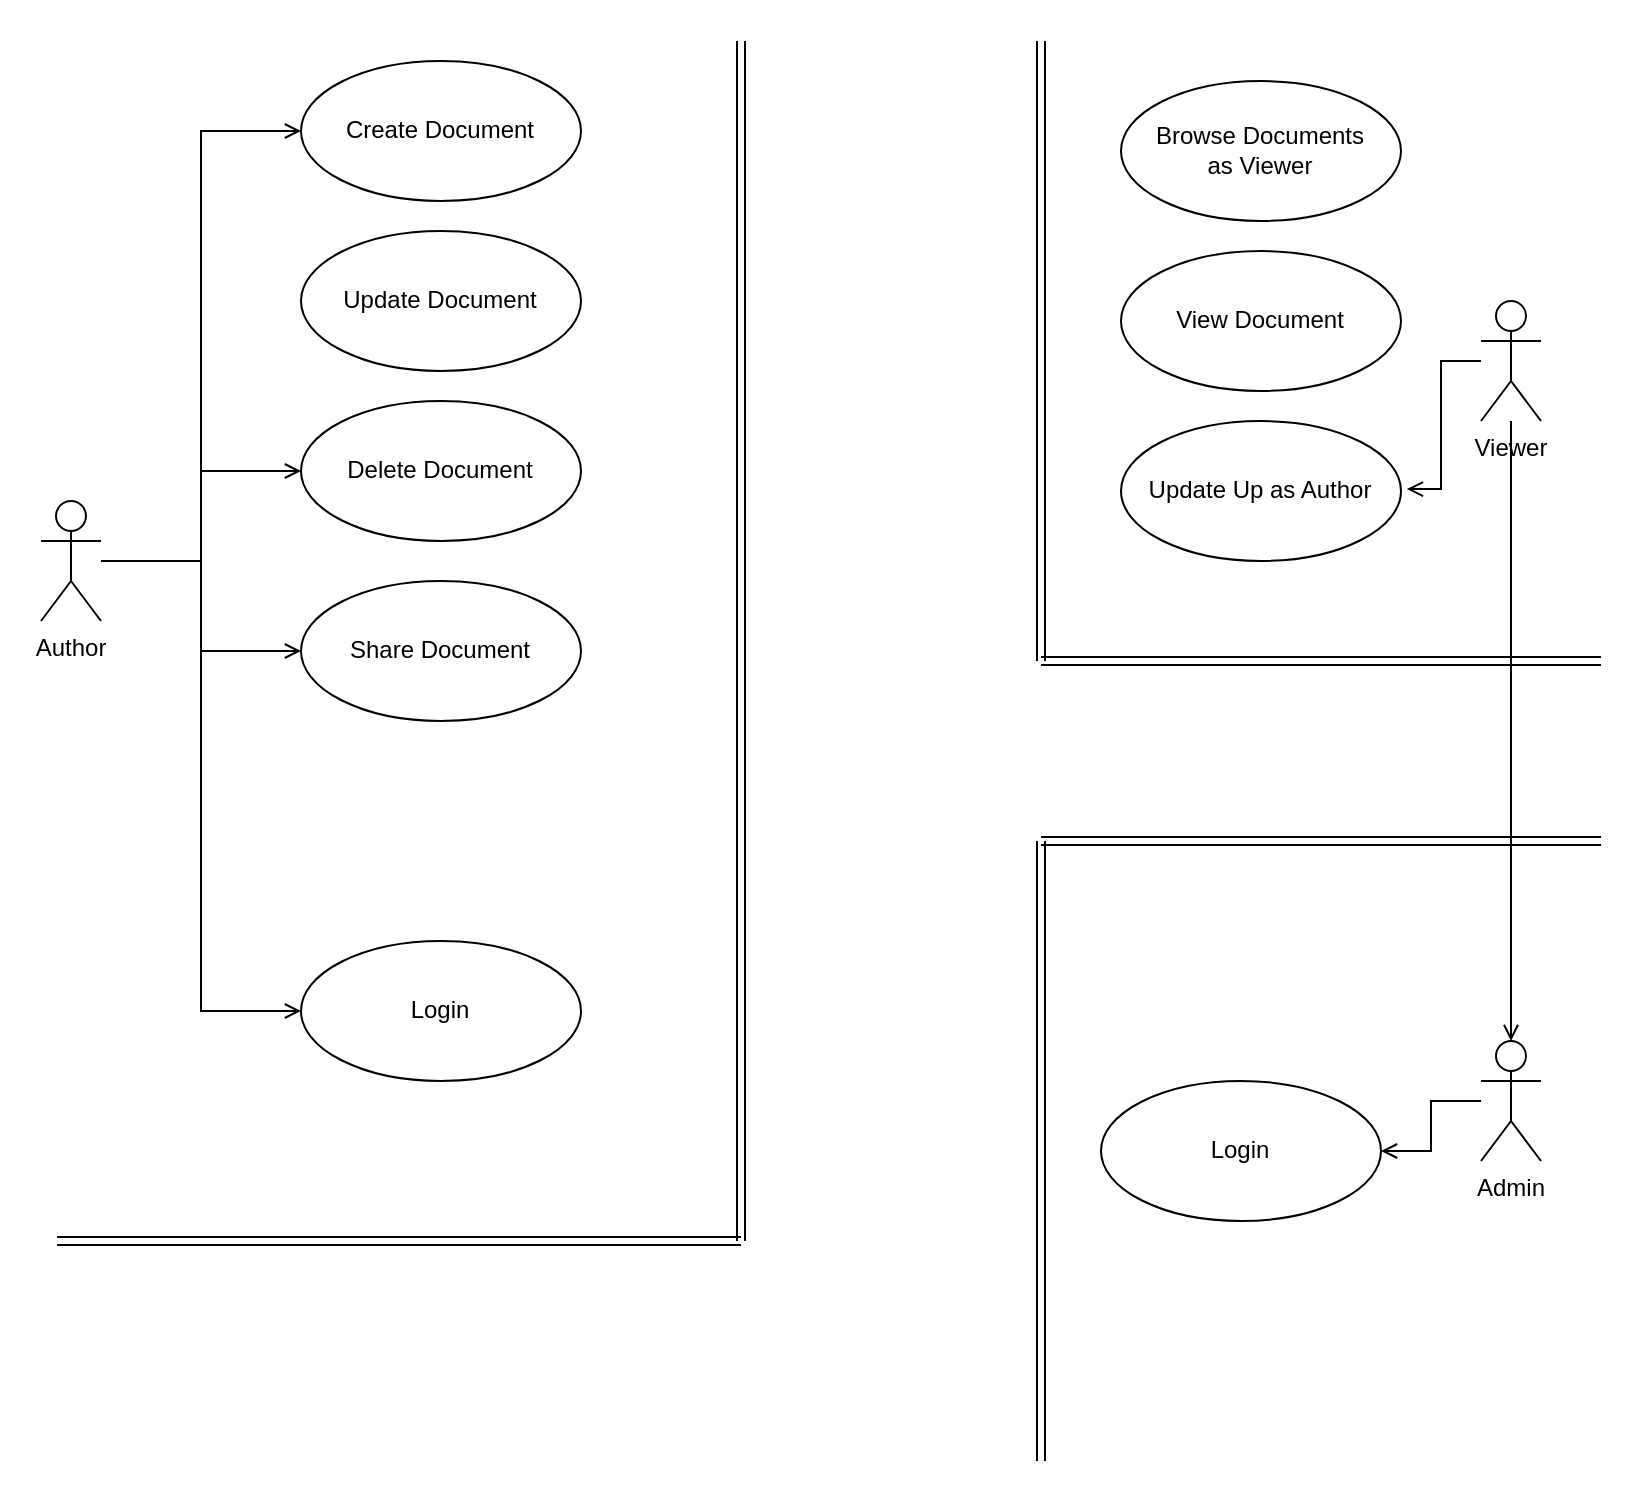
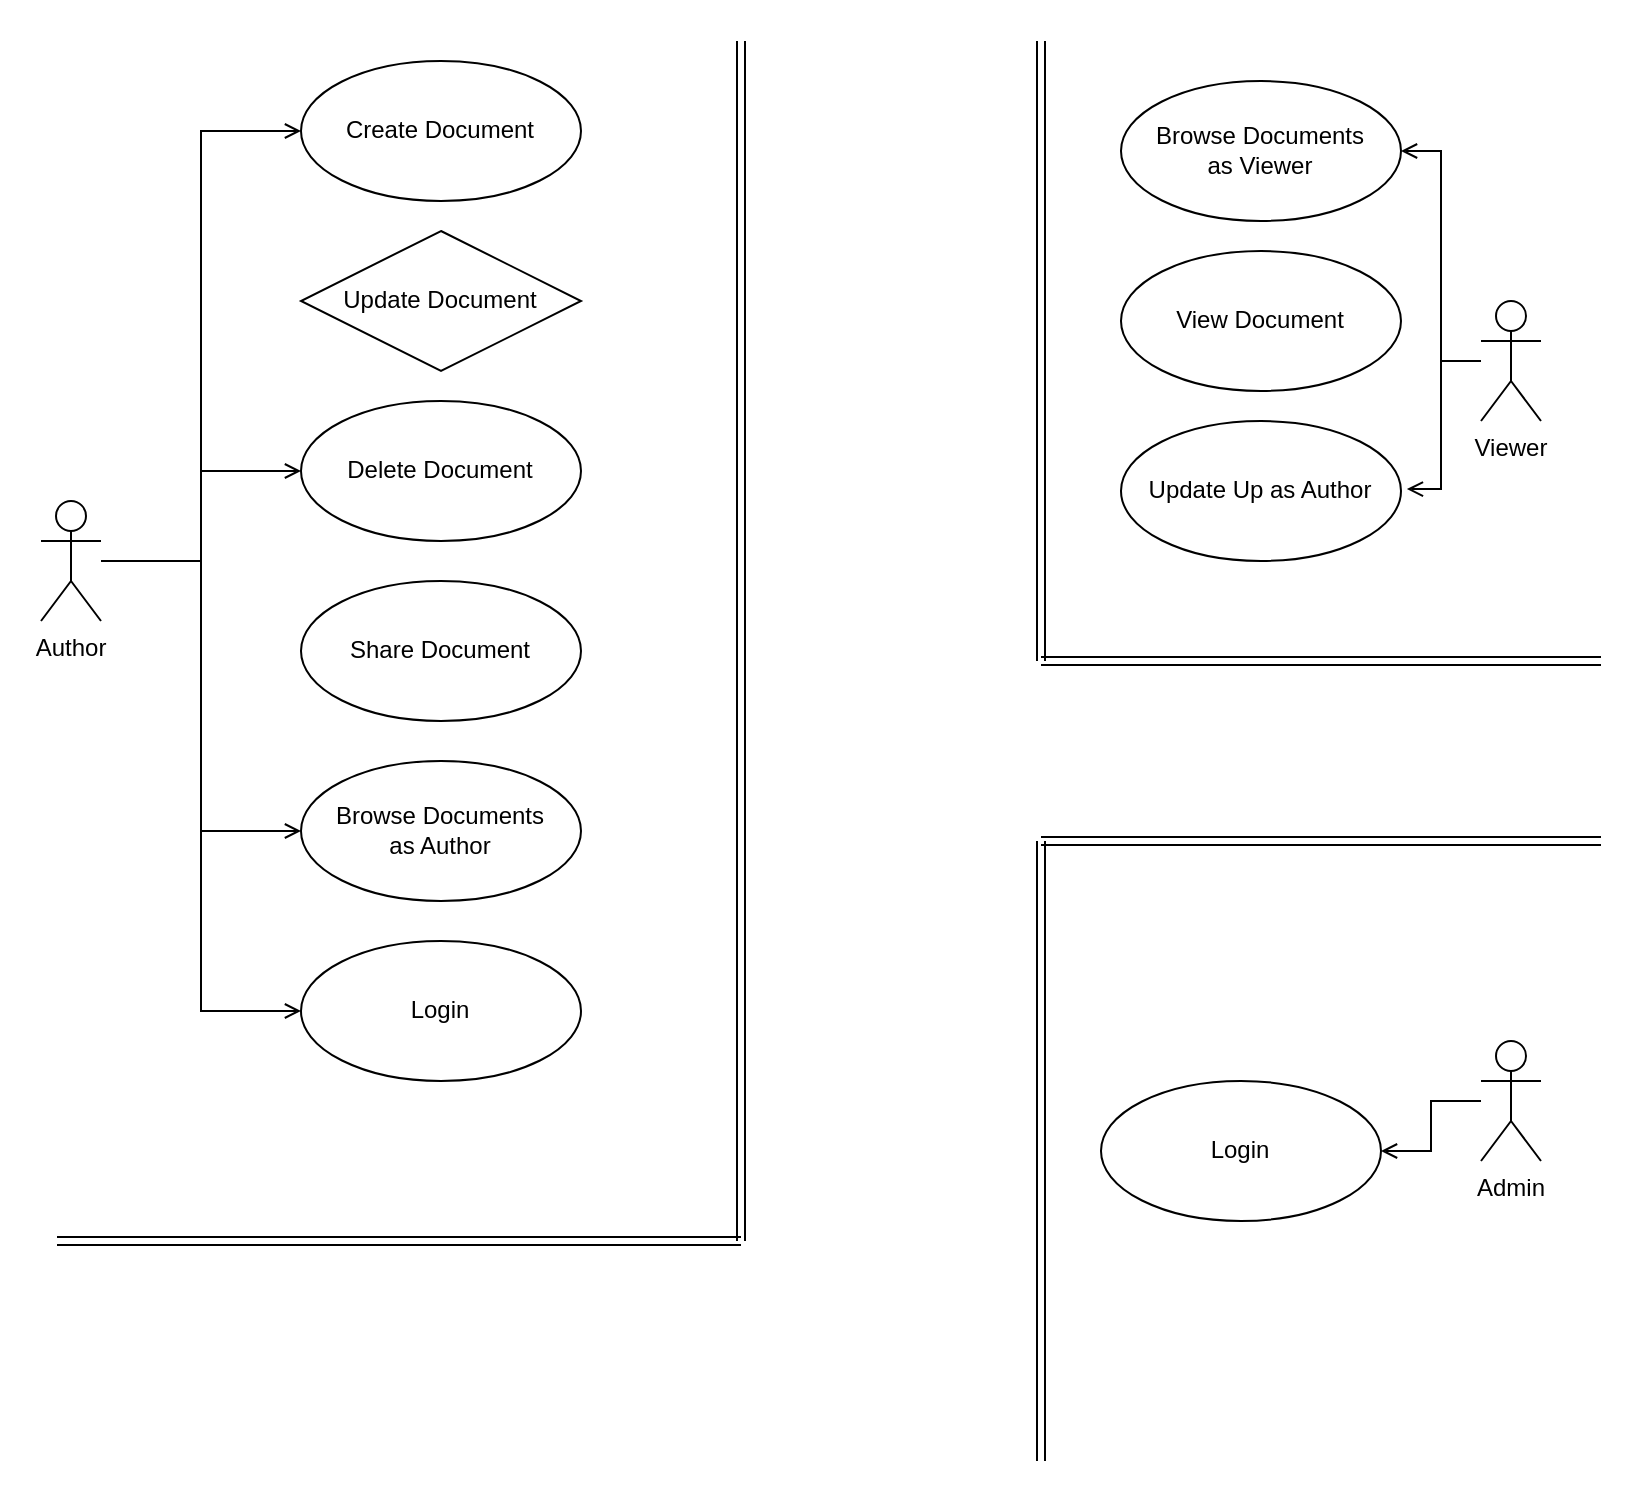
(441, 301) -> (441, 301)
(1511, 537) -> (1441, 237)
(250, 651) -> none
none -> (250, 831)
none -> (441, 831)
